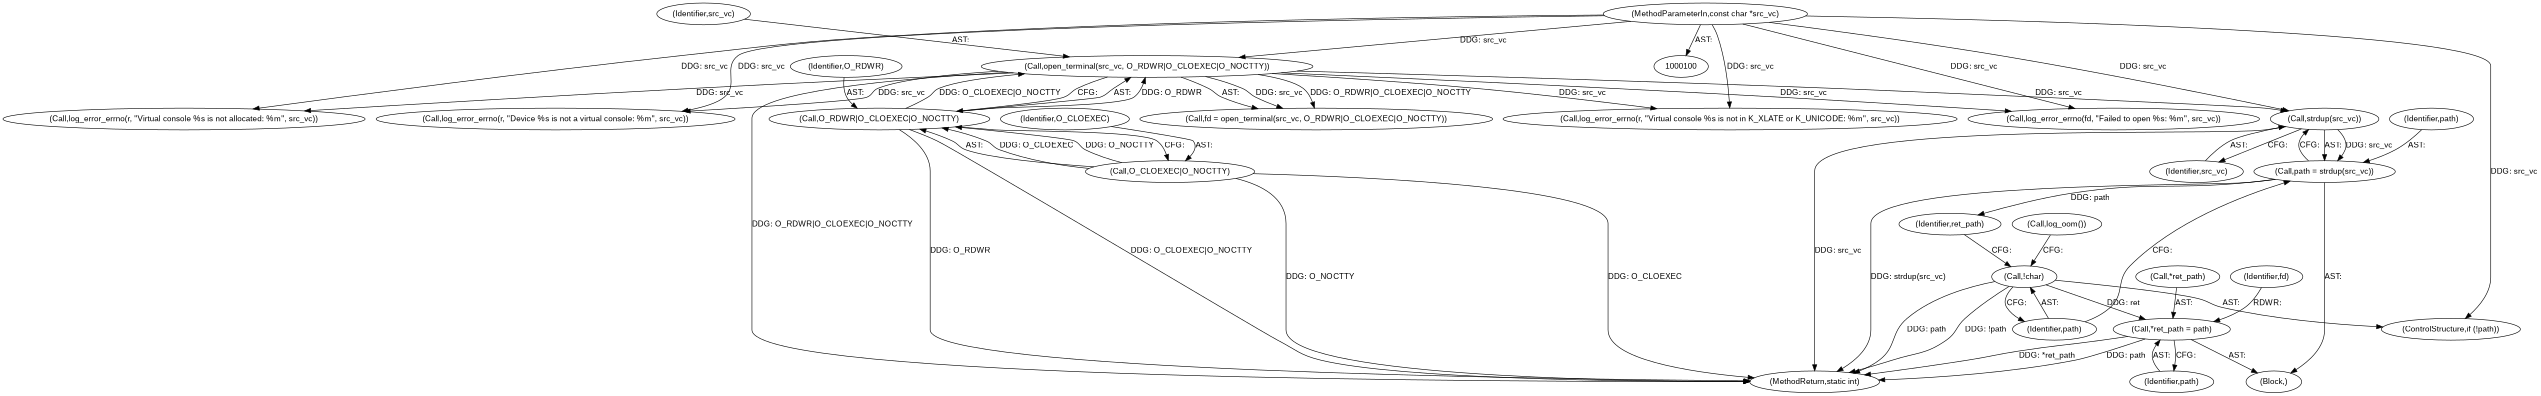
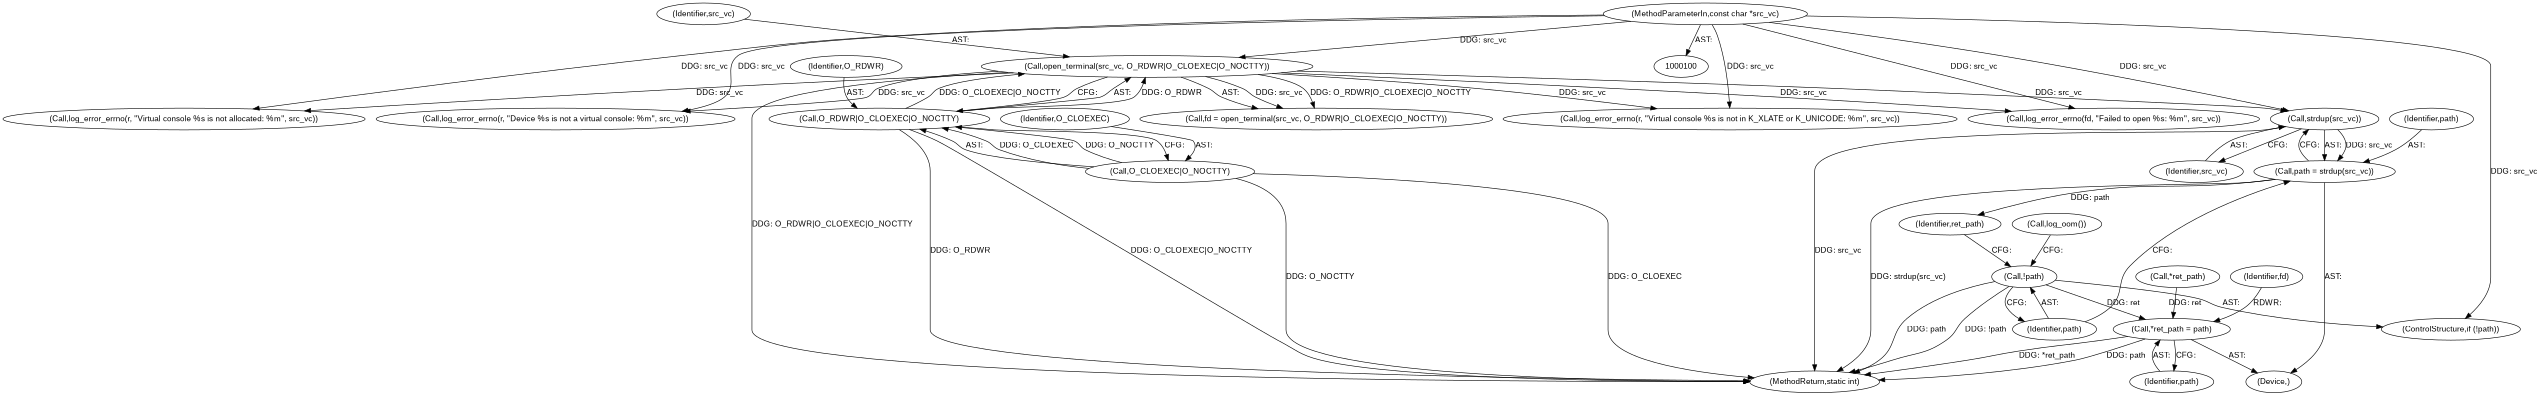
(2024, 277) -> (2024, 277)
(2185, 303) -> (2185, 303)
(2274, 382) -> (2274, 382)
